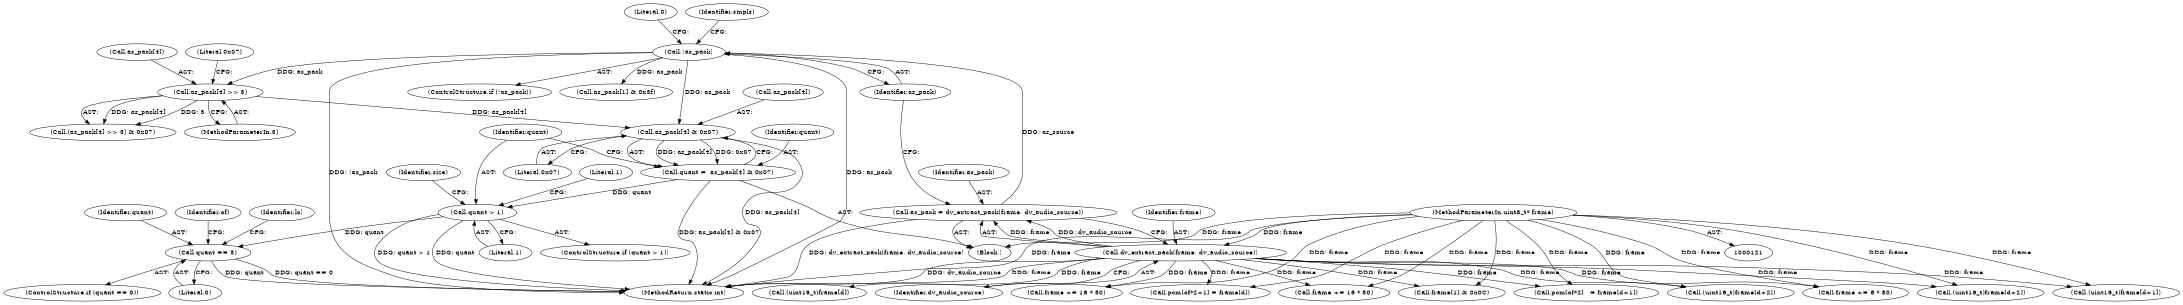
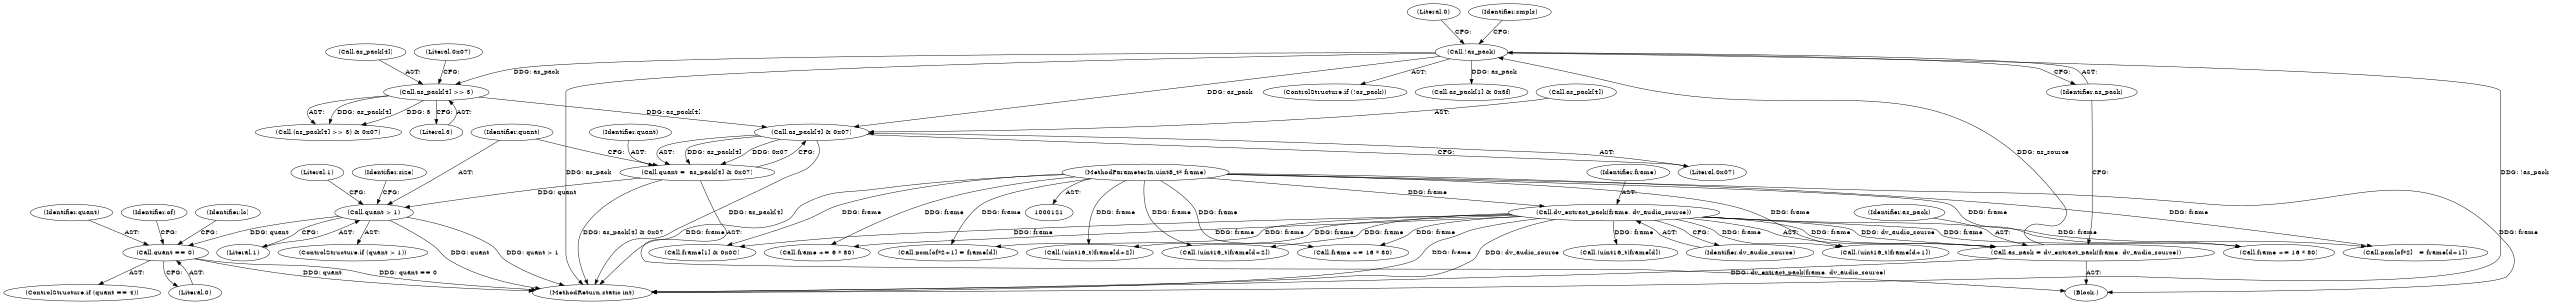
(240, 132) -> (436, 132)
(1123, 226) -> none
(208, 253) -> (166, 253)
(82, 293) -> (82, 293)
